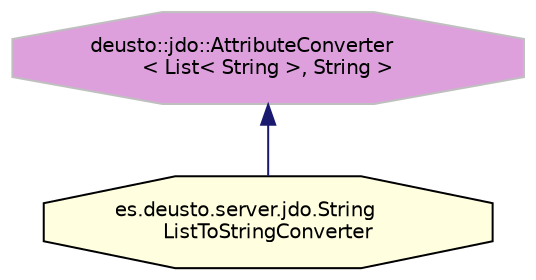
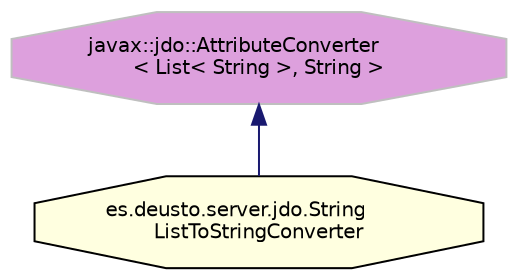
(268, 58) -> (259, 58)
